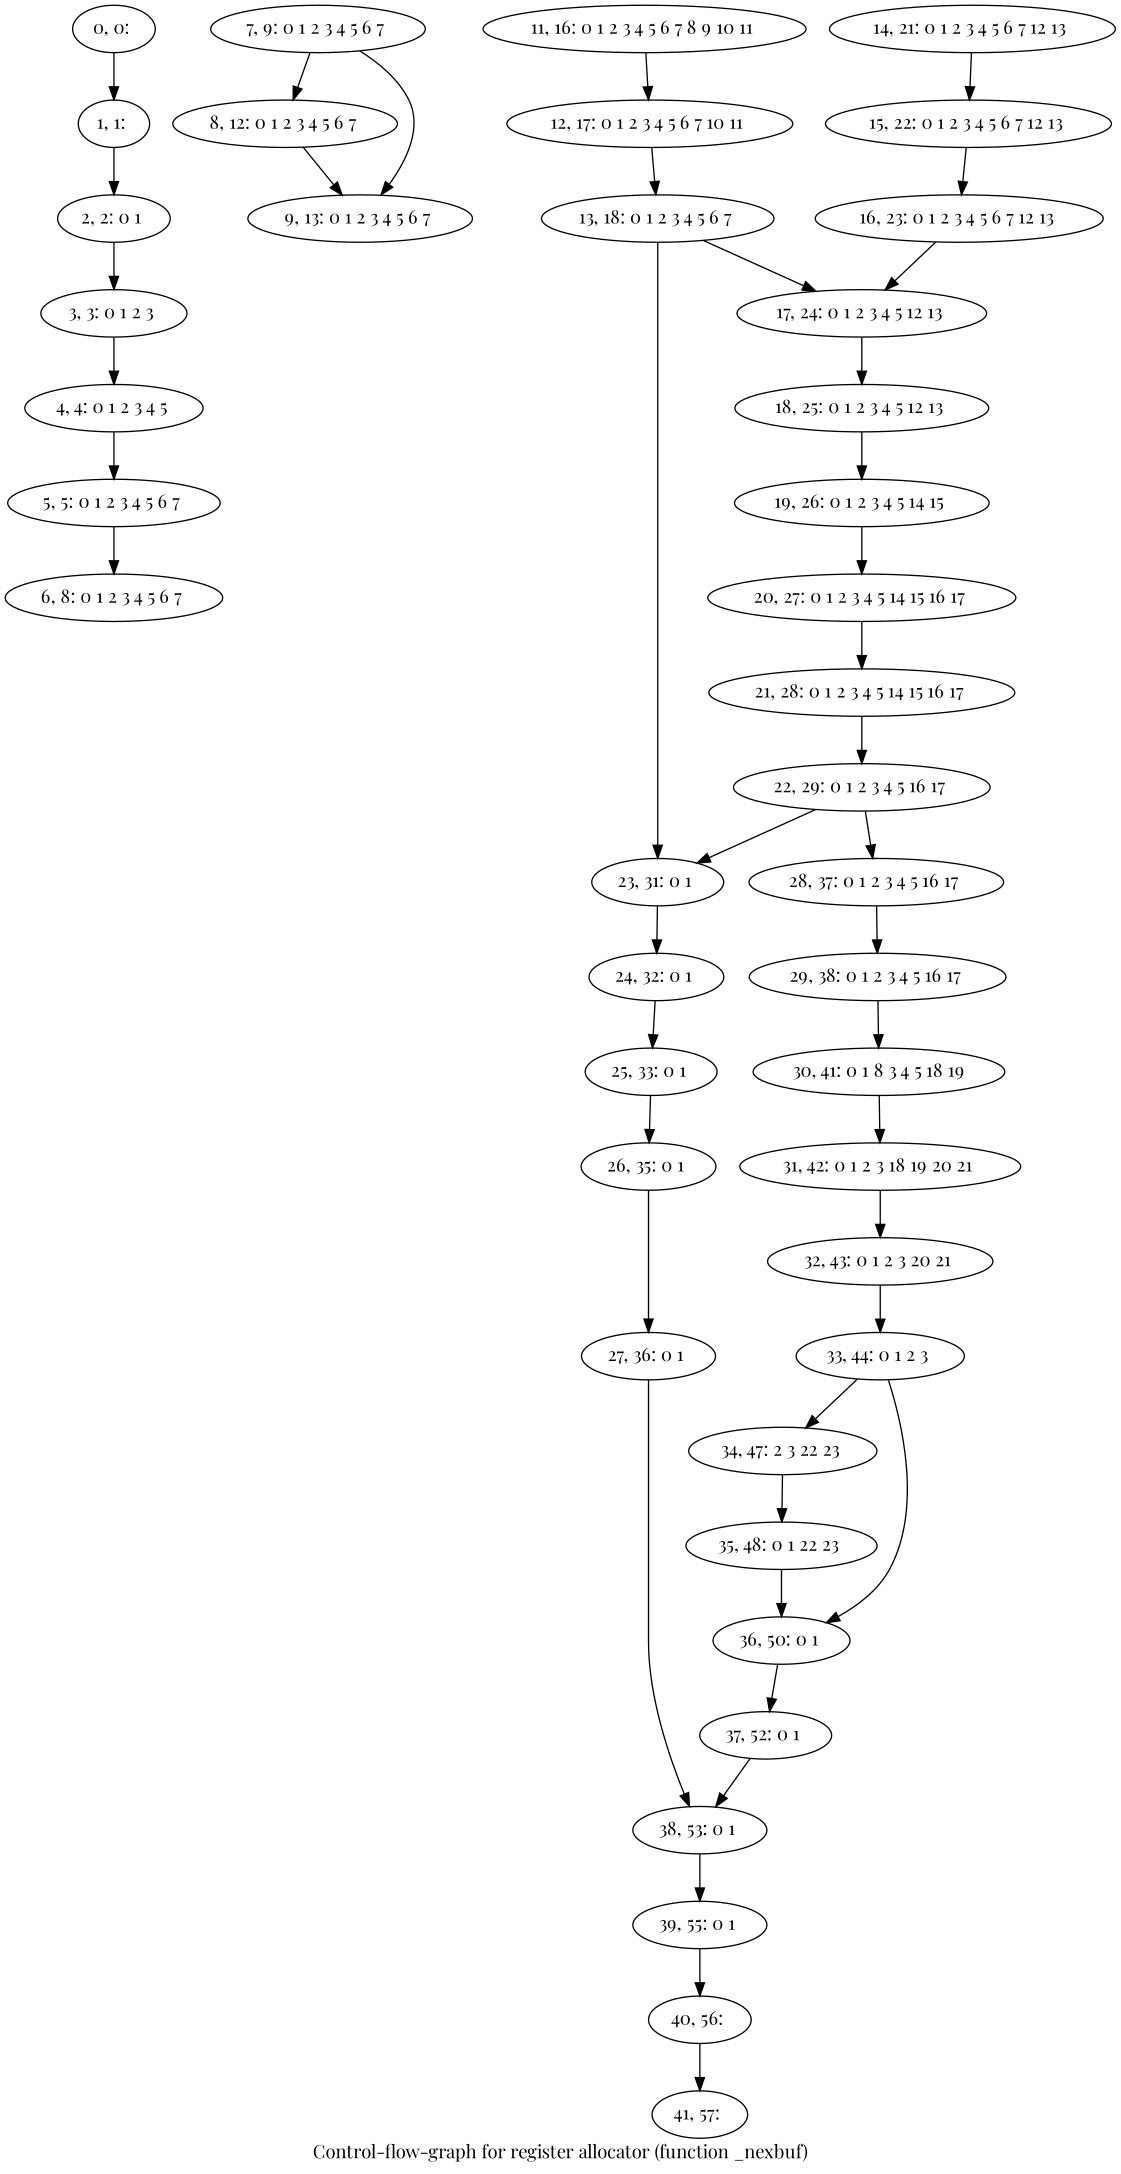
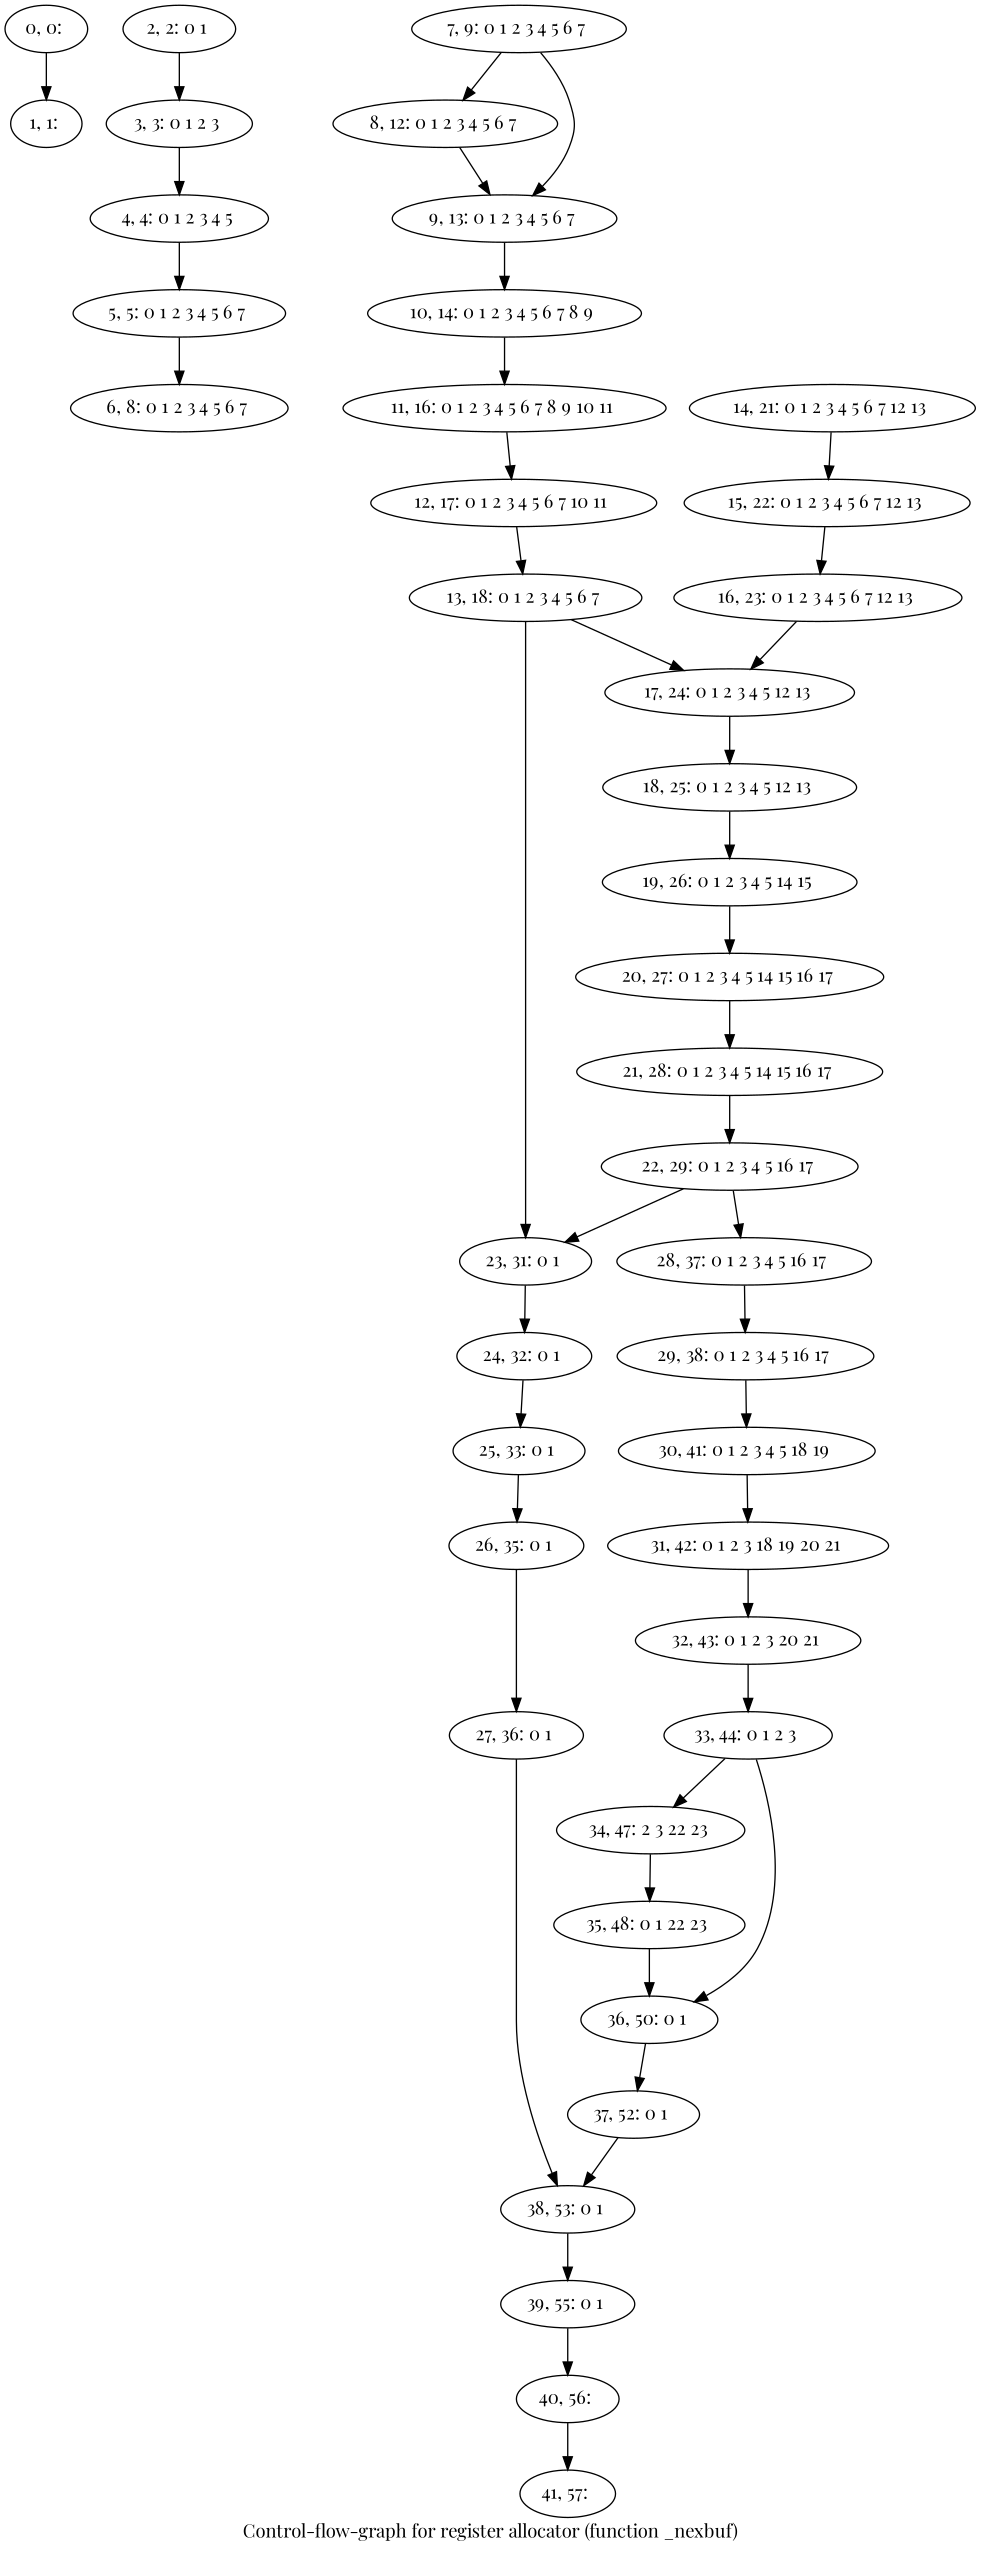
(114, 165) -> none
none -> (505, 313)
(879, 1072) -> (747, 1451)
